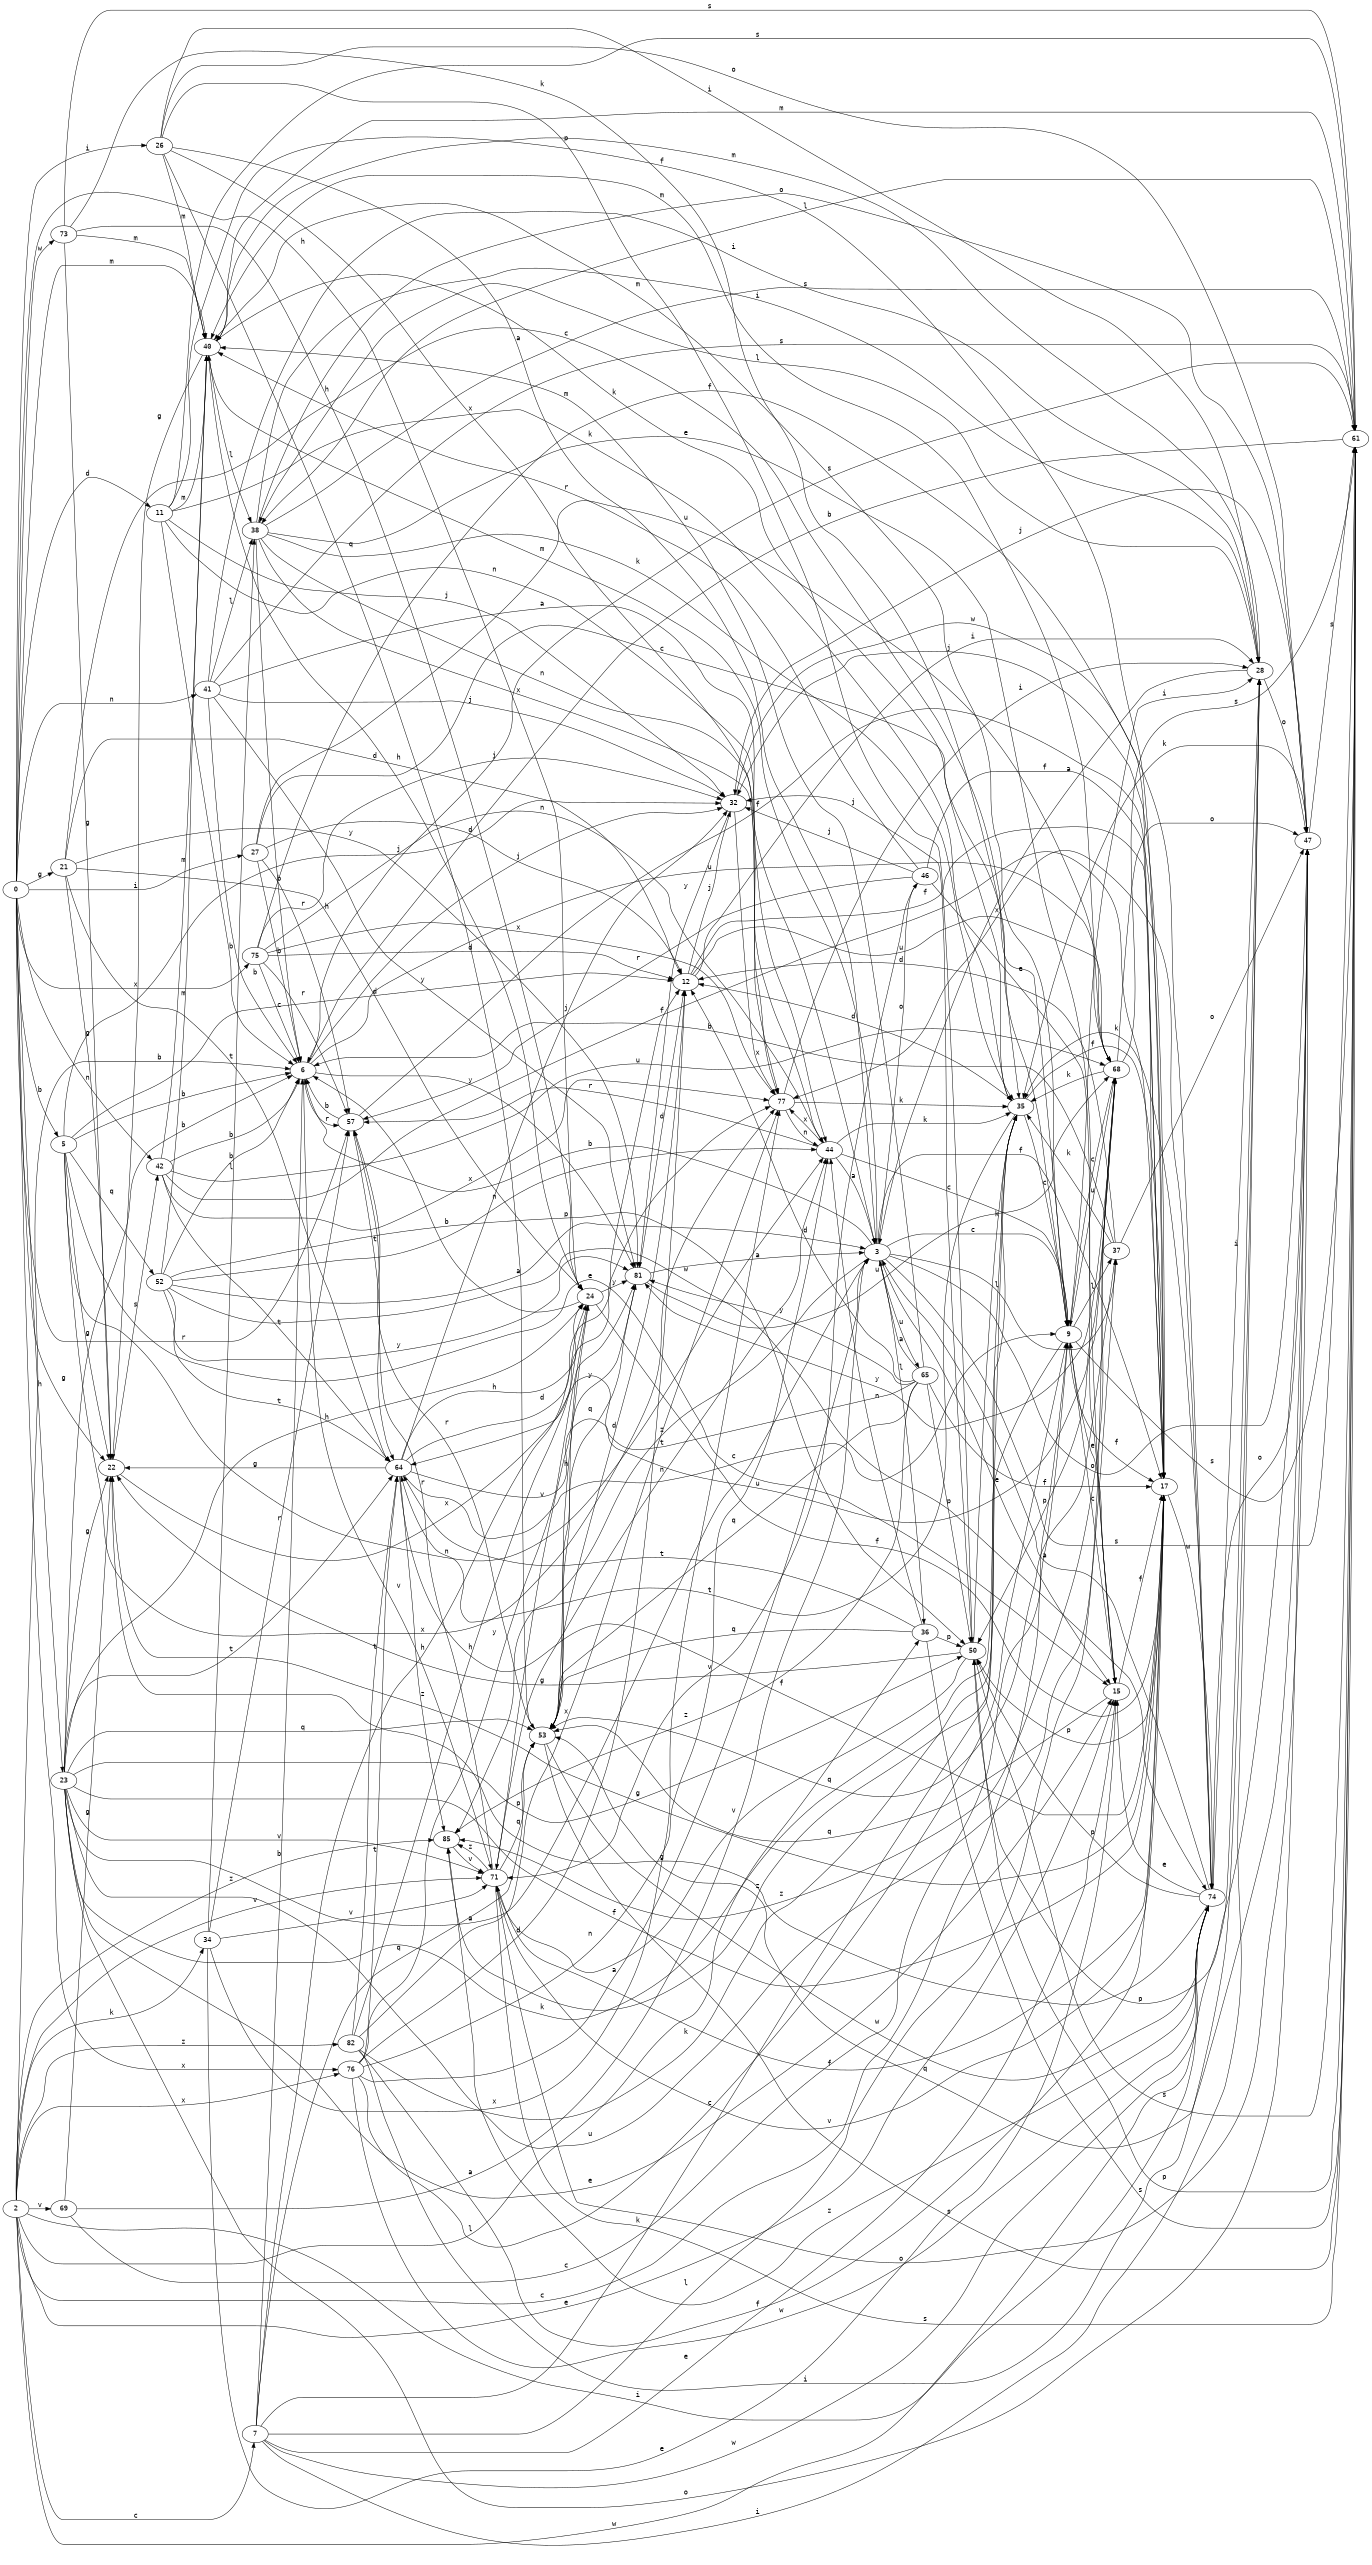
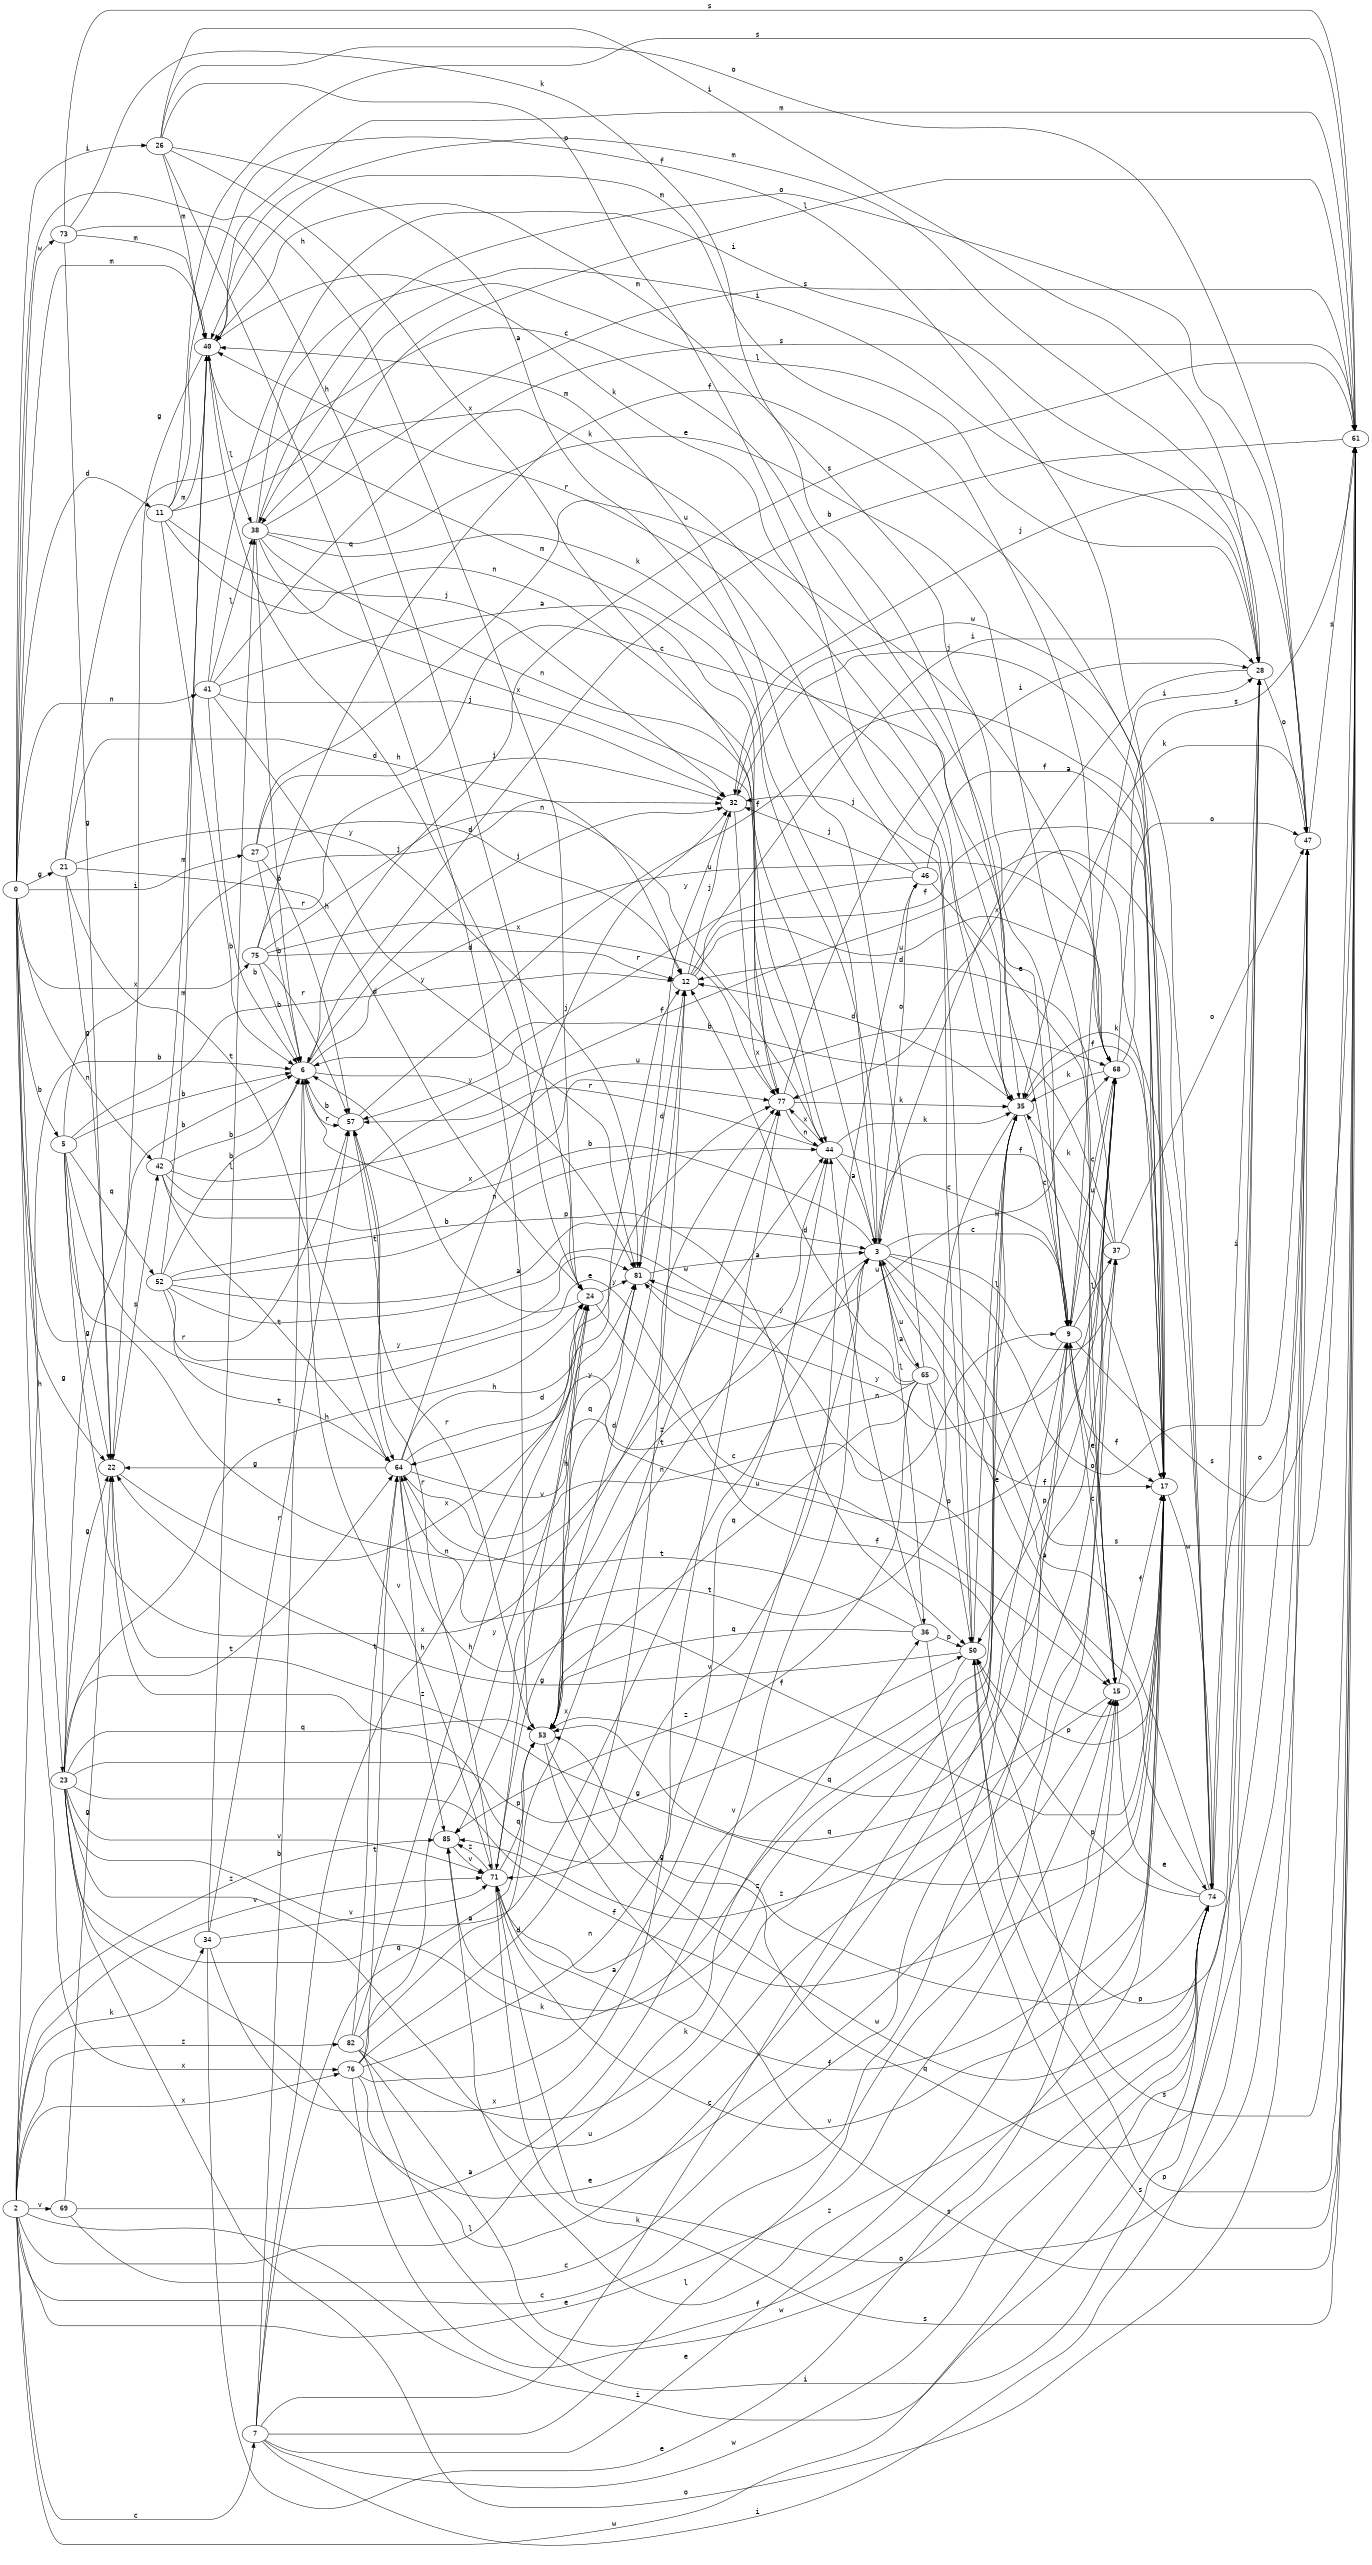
(279, 1005) -> (279, 1005)
